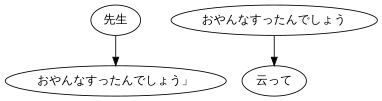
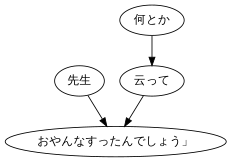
(274, 20) -> (152, 20)
none -> (136, 108)
